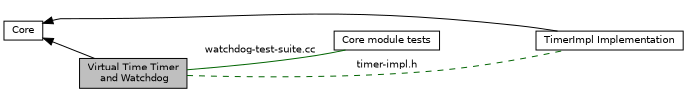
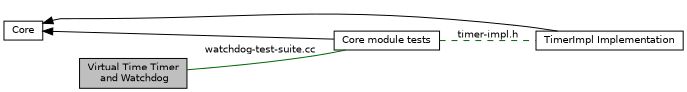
(73, 50) -> (193, 35)
(377, 75) -> (488, 41)
